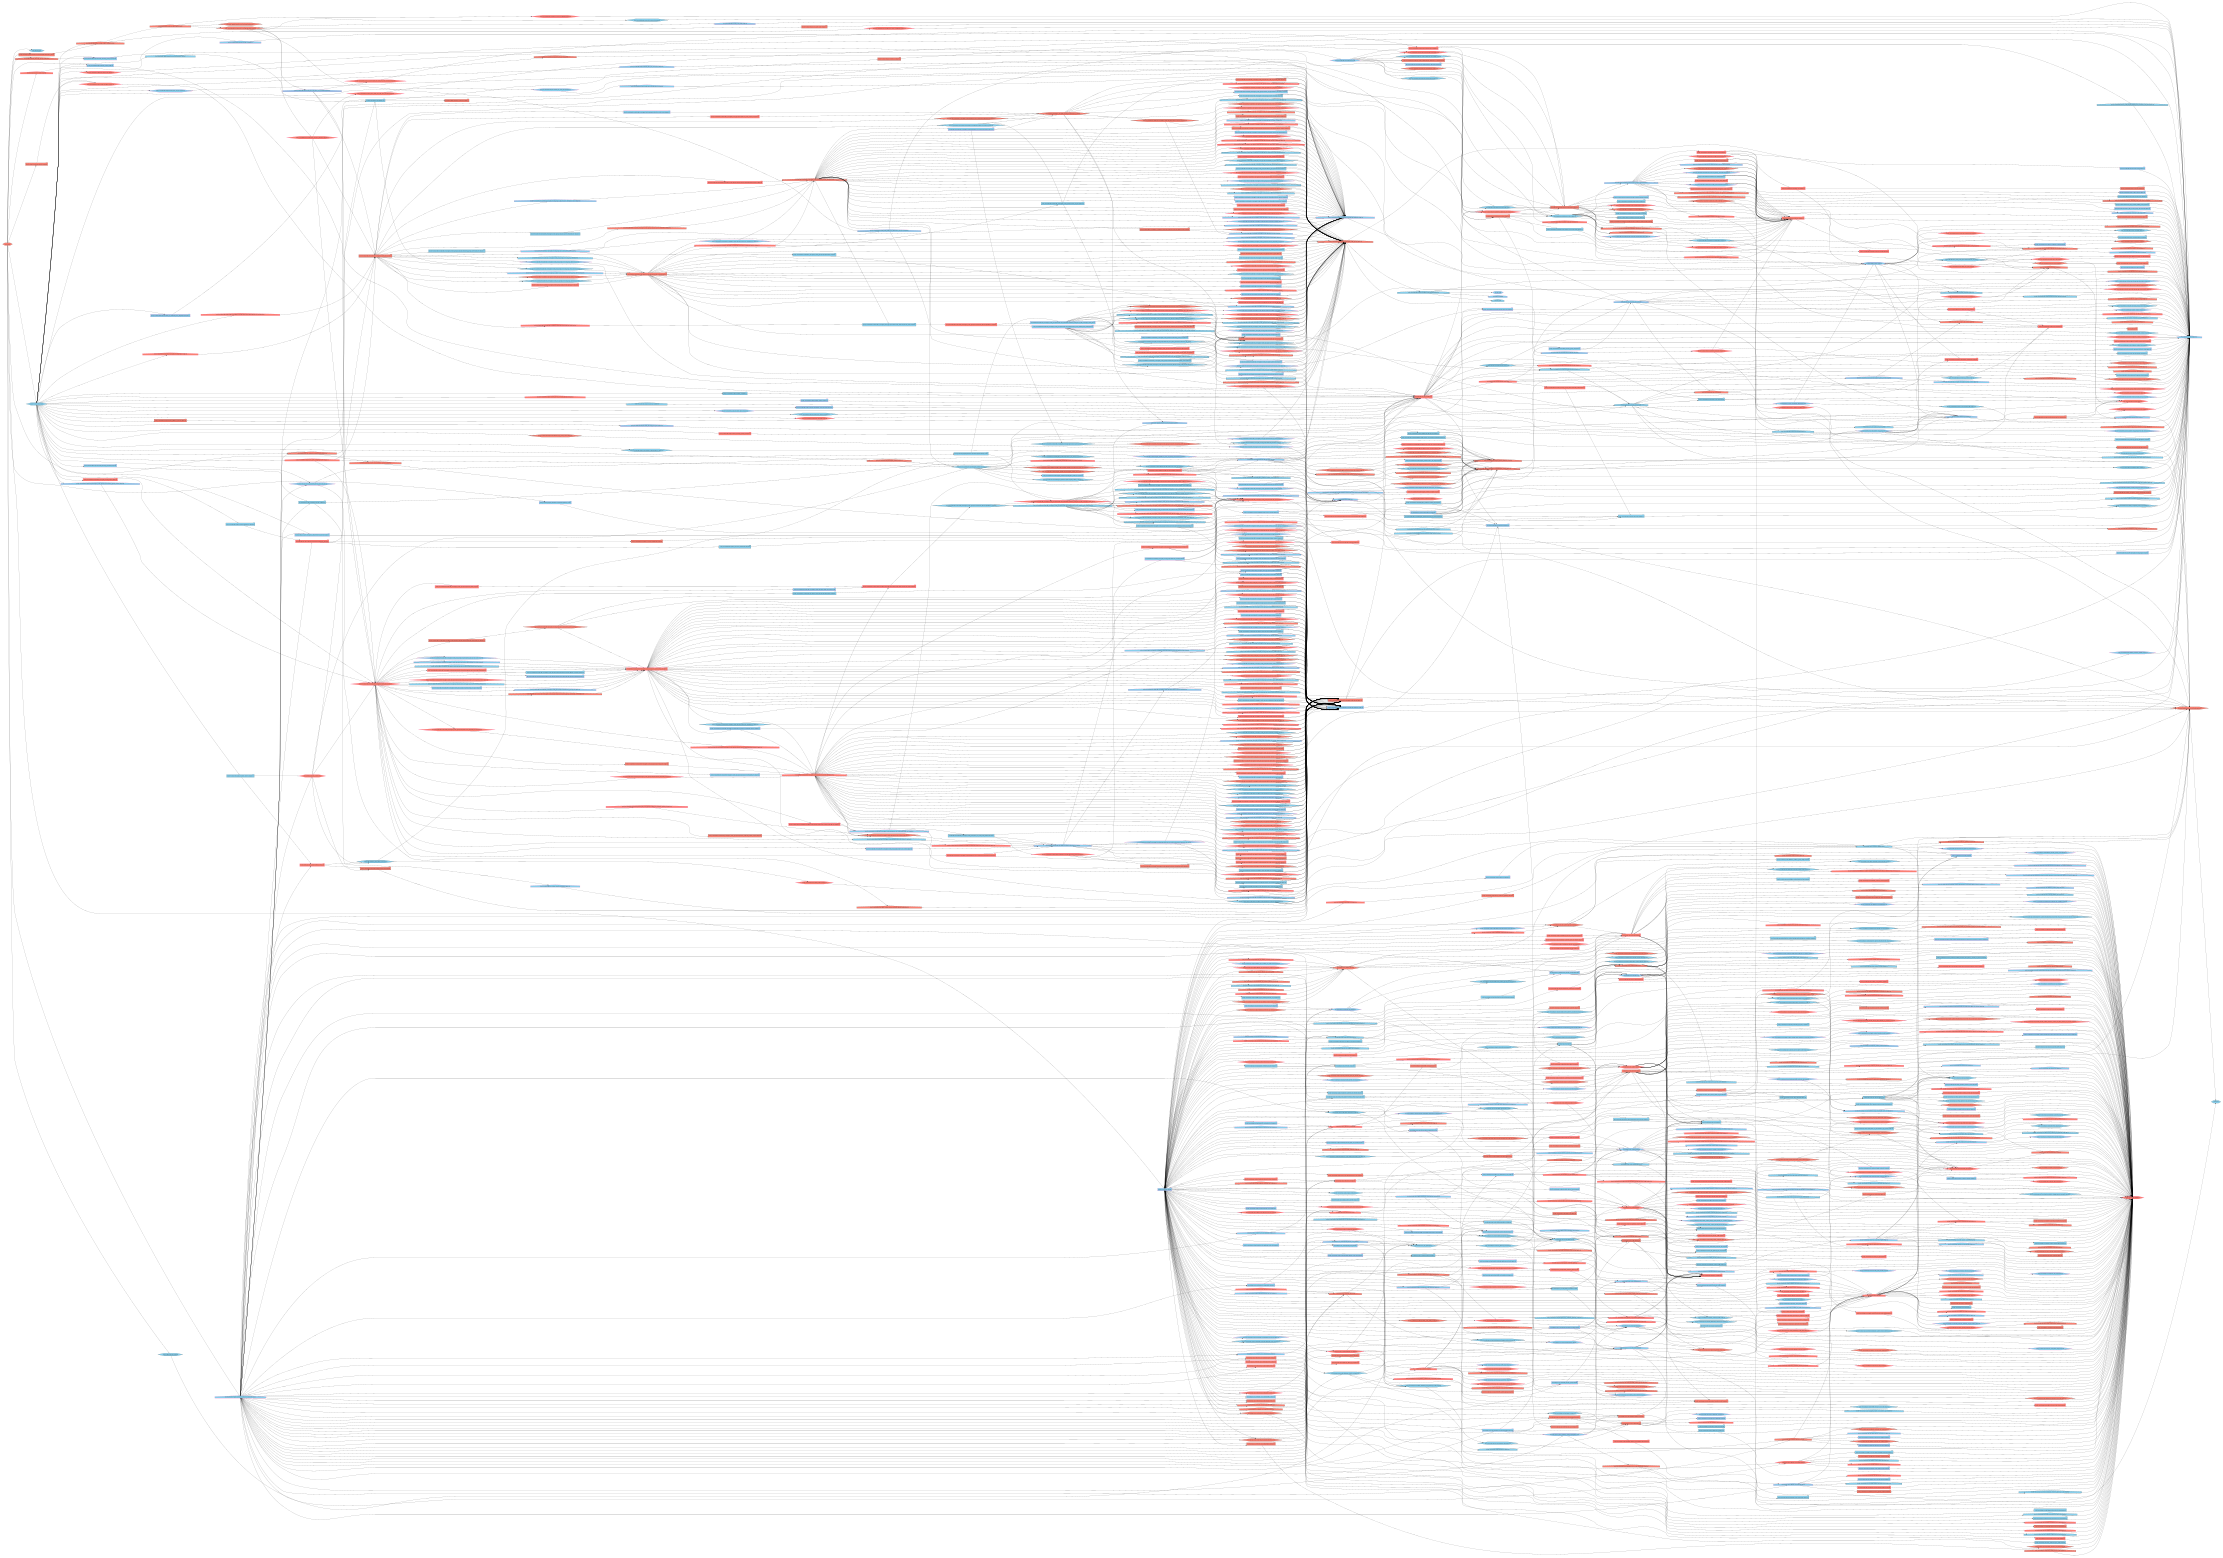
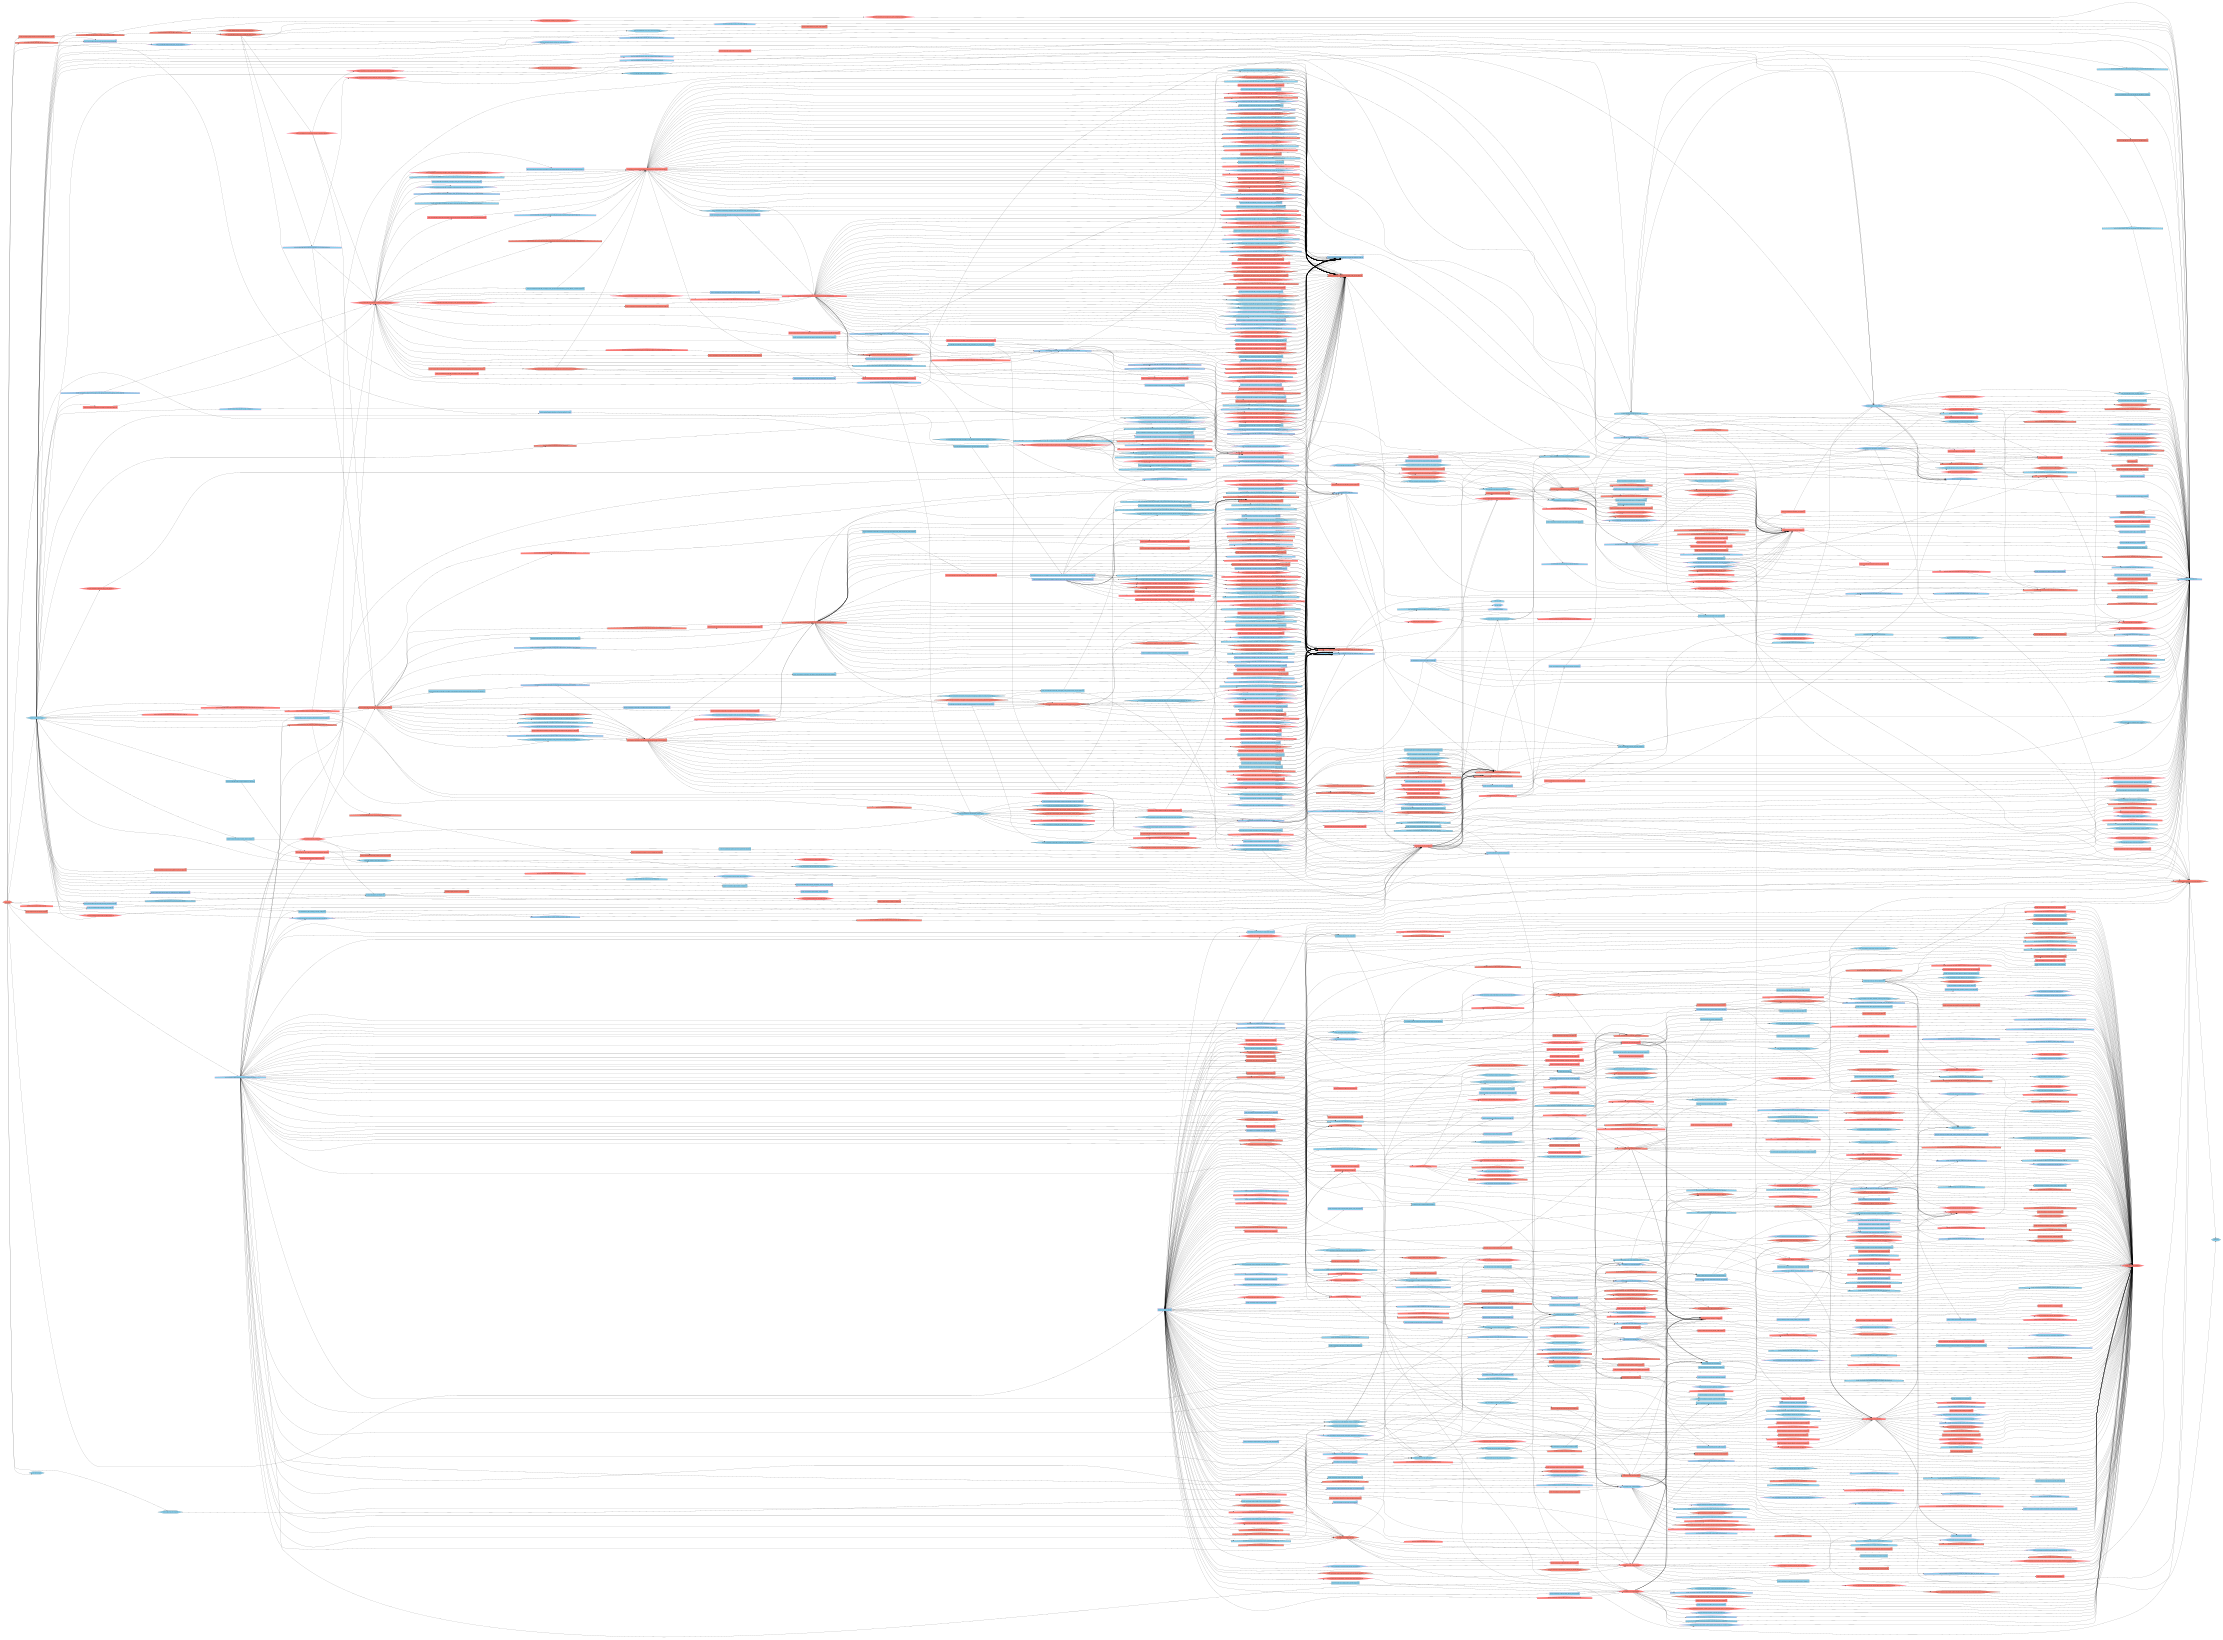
none -> (1874, 1556)
